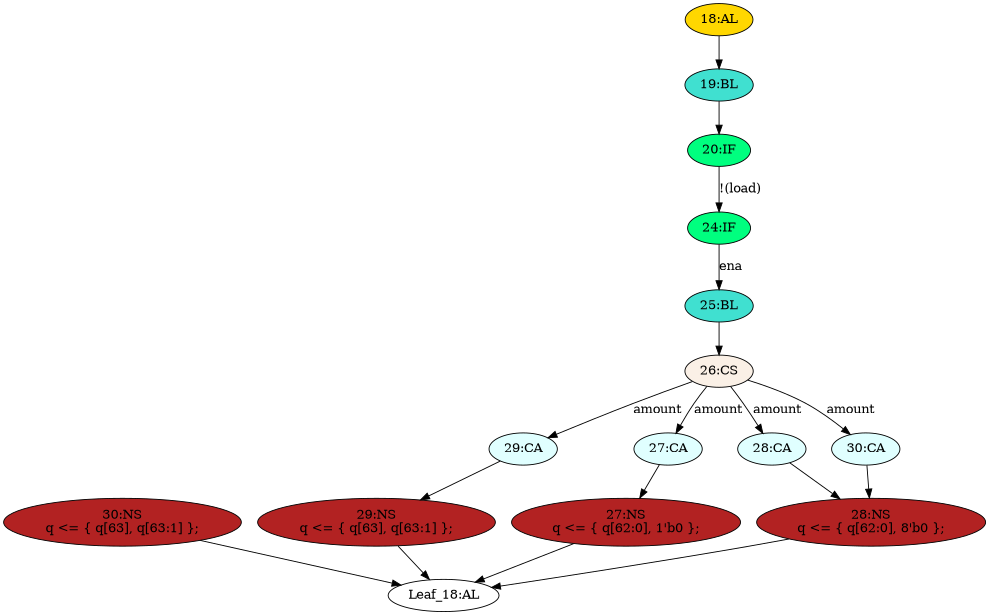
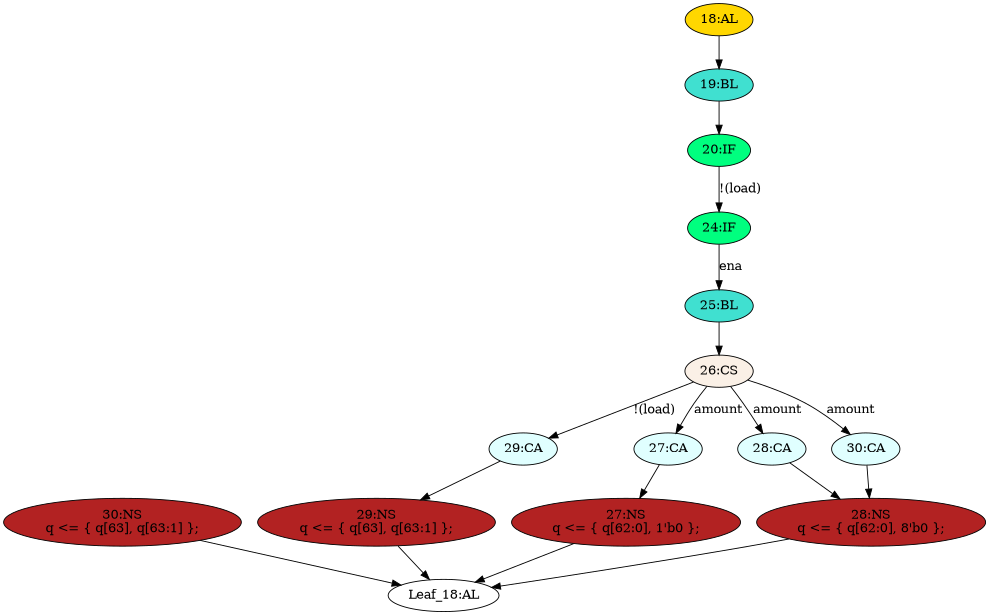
(658, 410) -> (654, 410)
